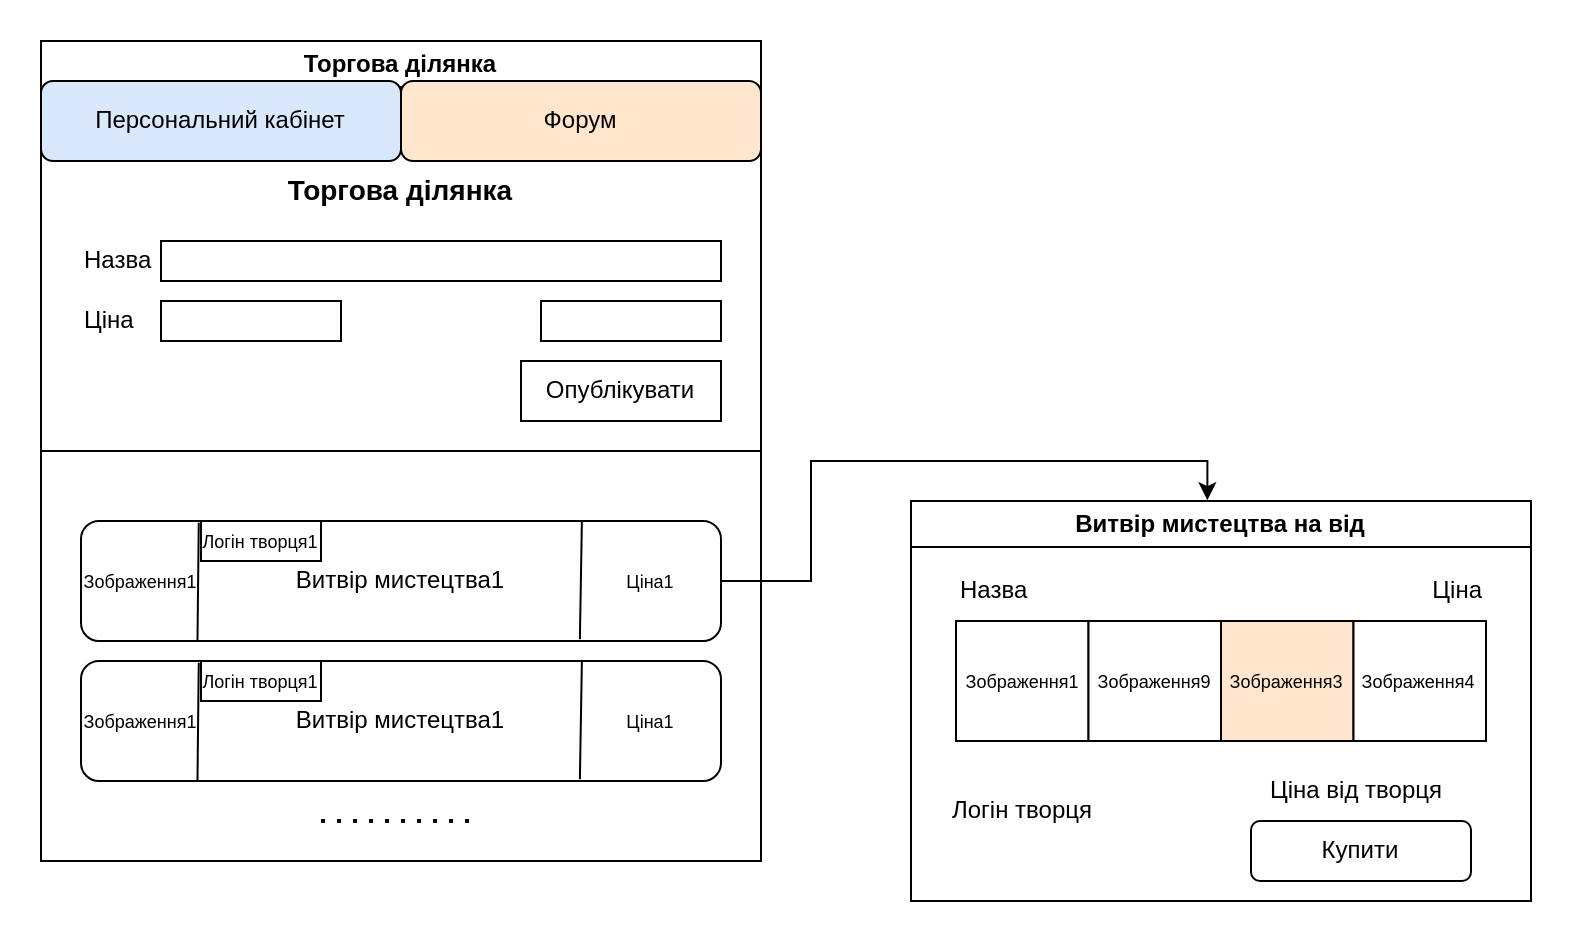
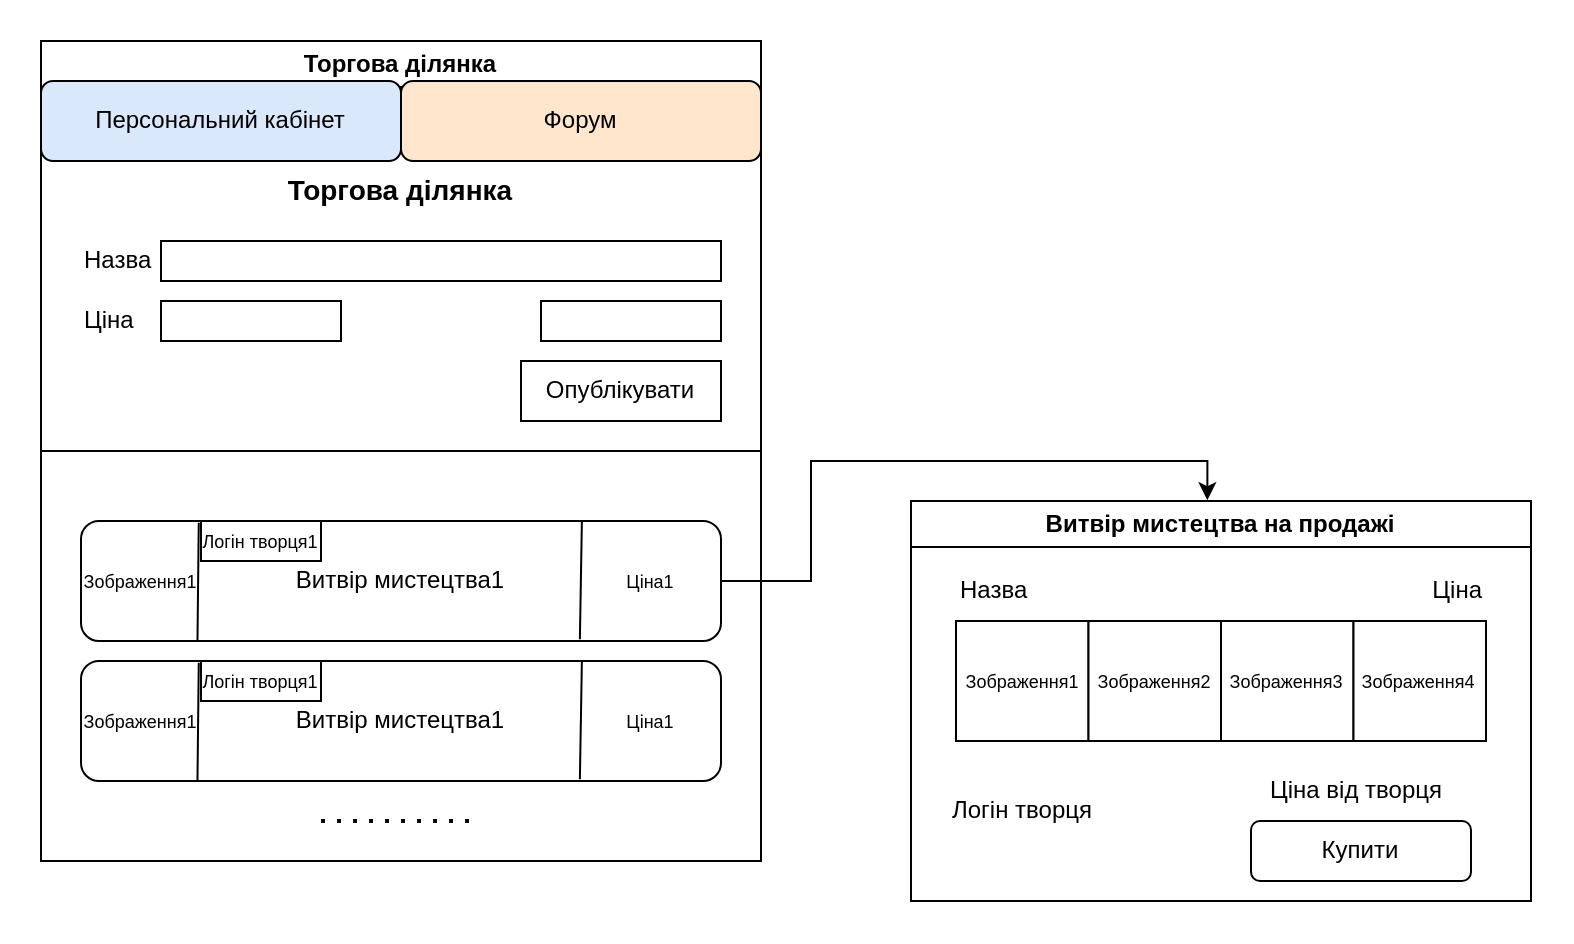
(1221, 525) -> (1221, 525)
(1155, 681) -> (1155, 681)
(1287, 681) -> (1287, 681)
